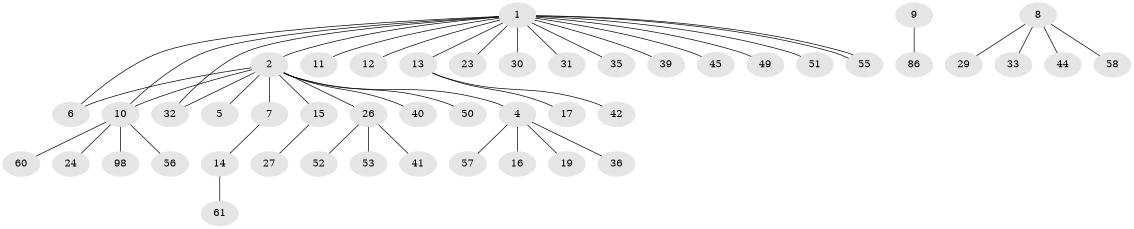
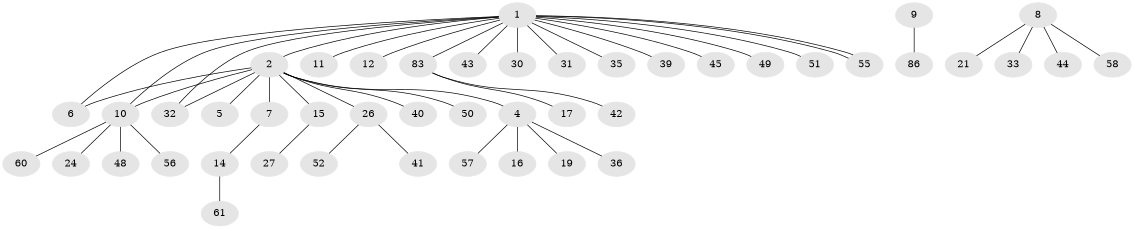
(418, 65) -> (418, 65)
(468, 65) -> (468, 65)
(964, 65) -> (964, 65)
(121, 164) -> (121, 164)
(369, 164) -> none
